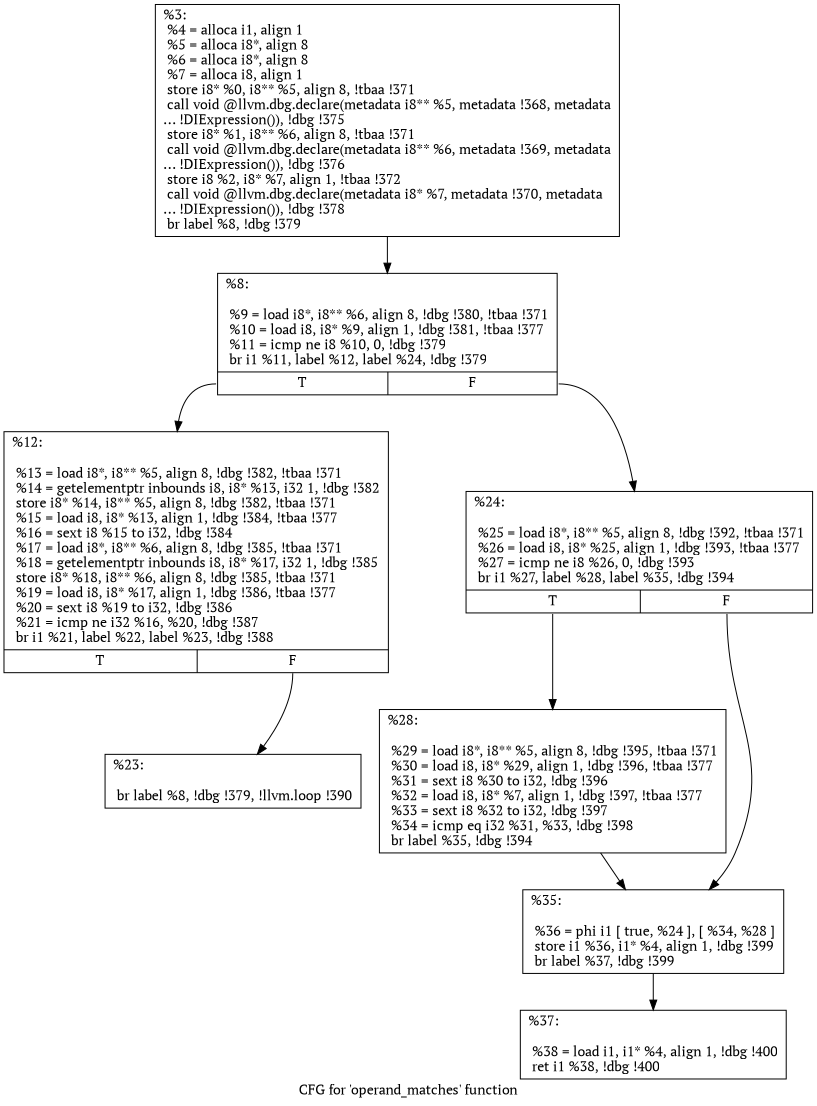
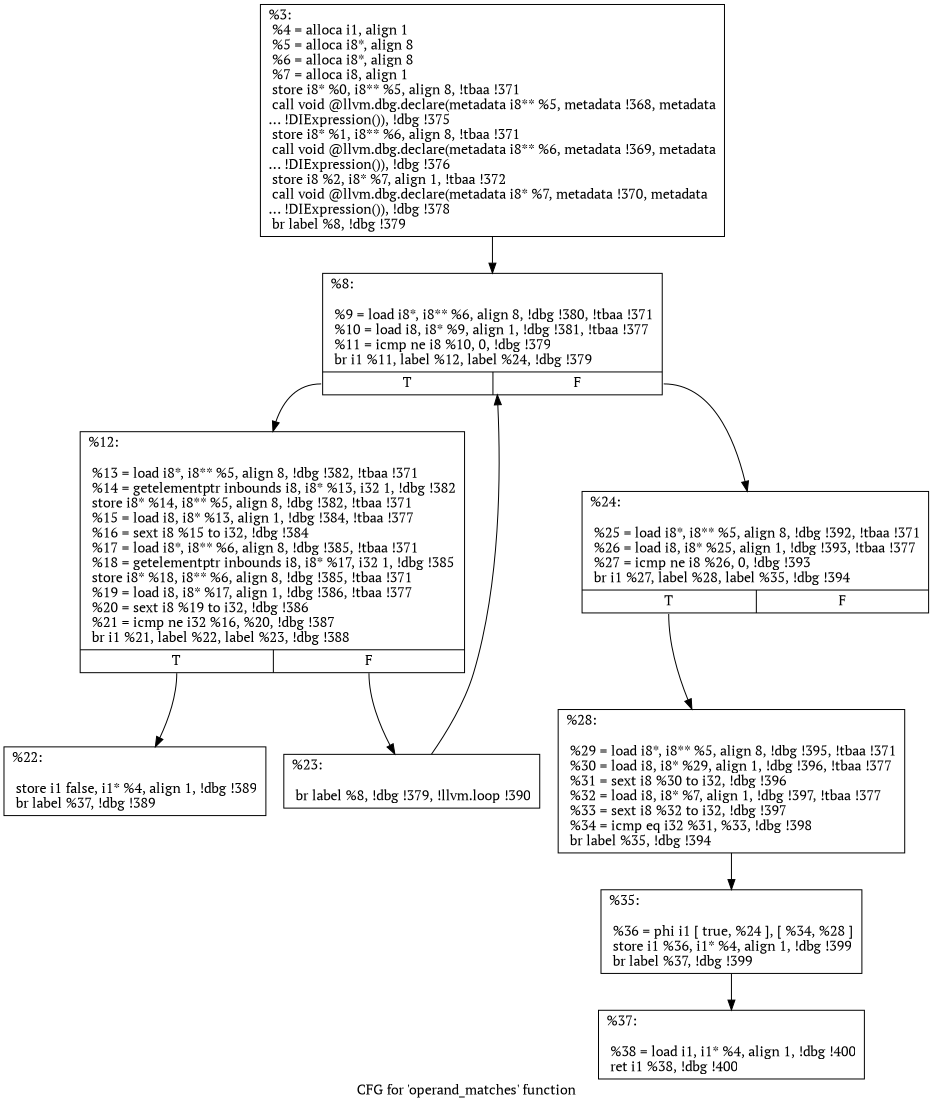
none -> (491, 586)
(749, 751) -> none
none -> (135, 781)
